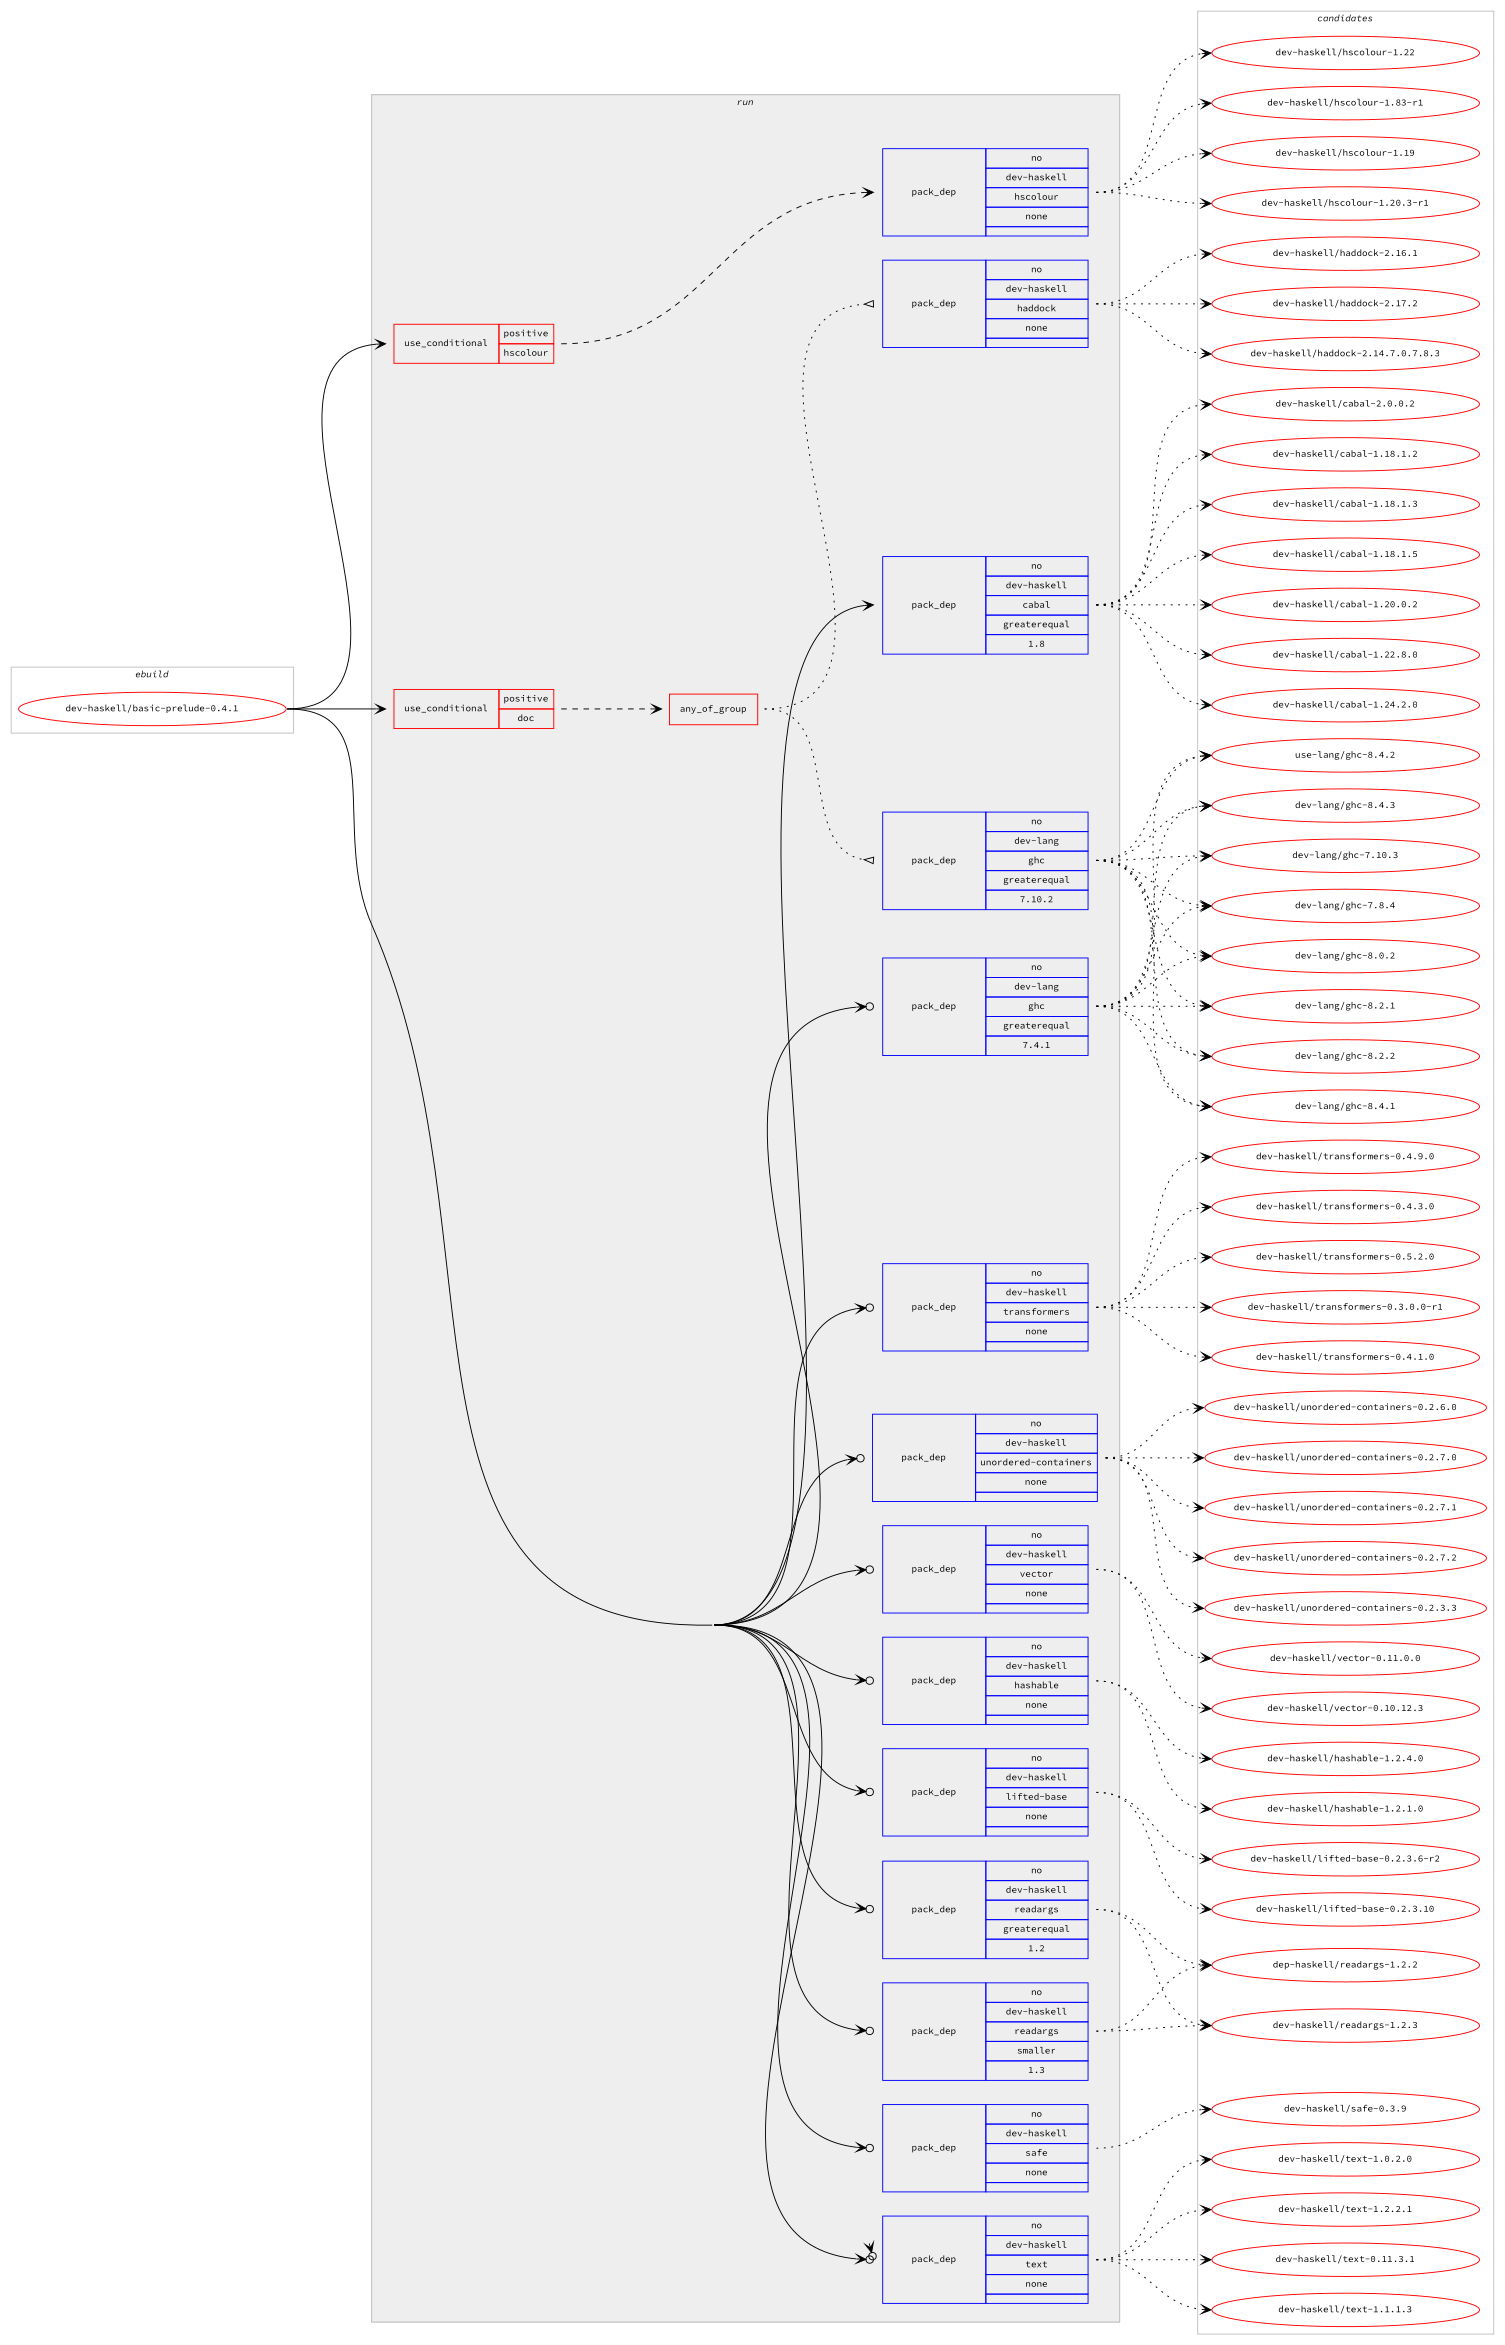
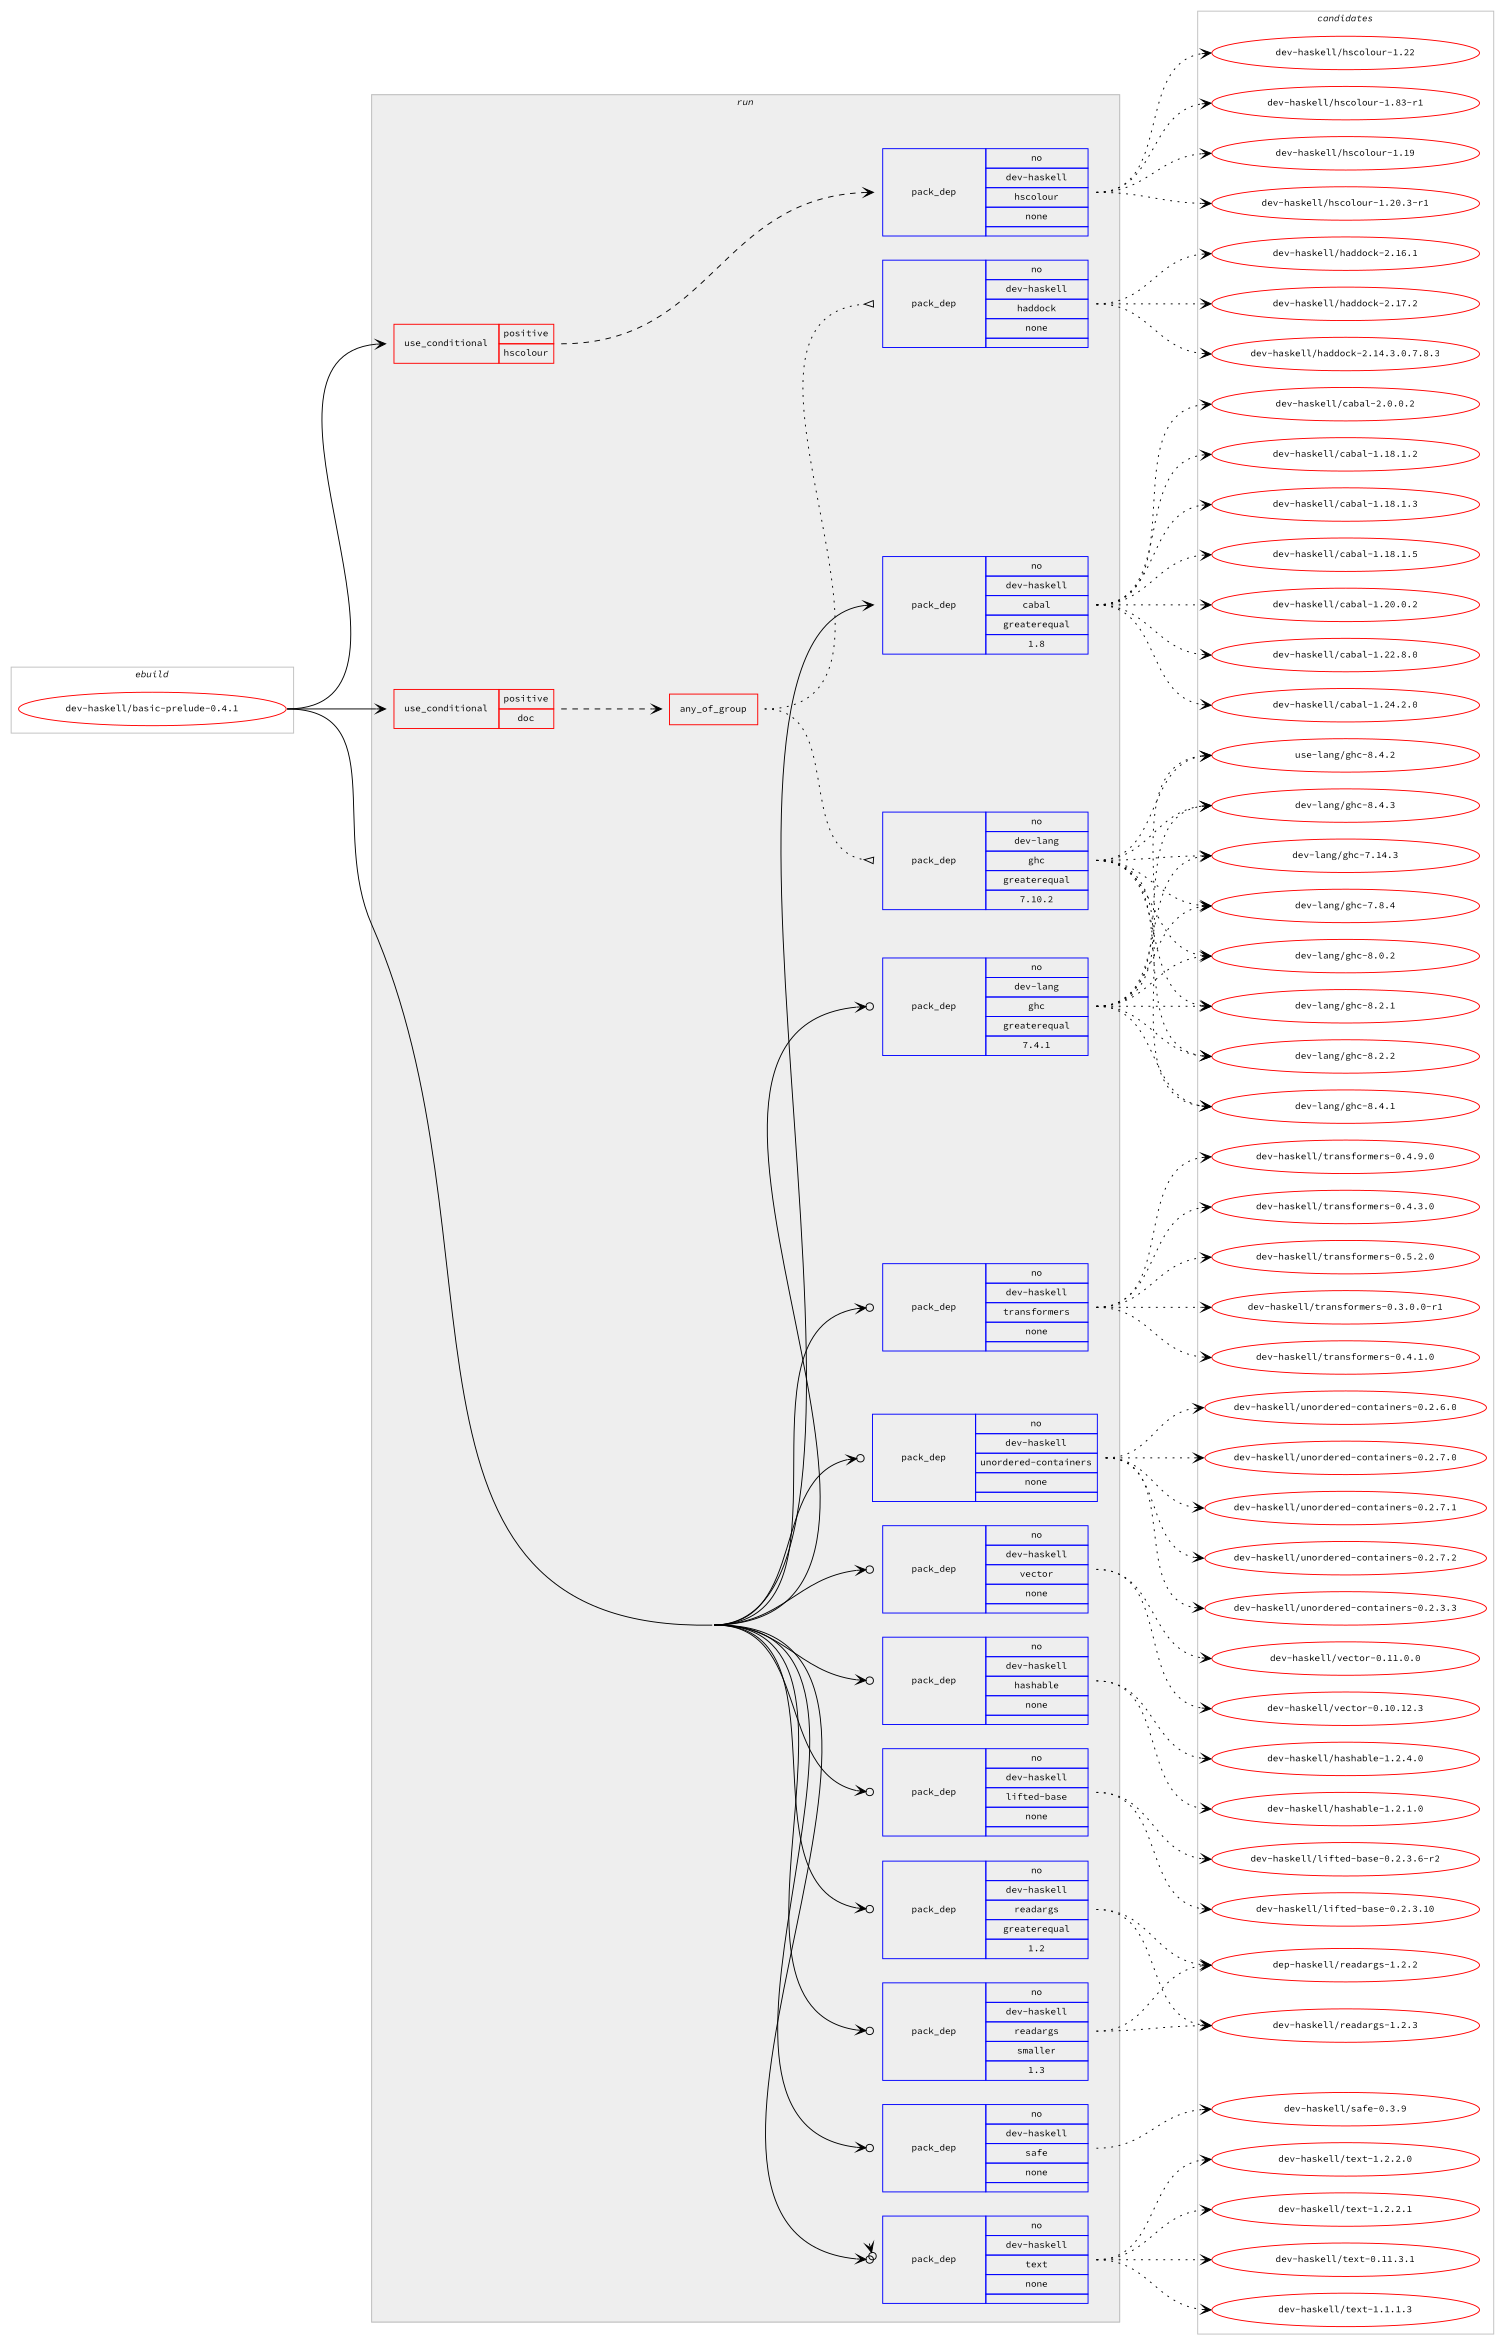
(1346, 354) -> (1346, 354)
(1346, 856) -> (1346, 856)
(1346, 2159) -> (1346, 2159)
